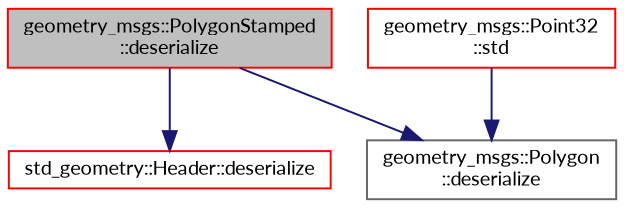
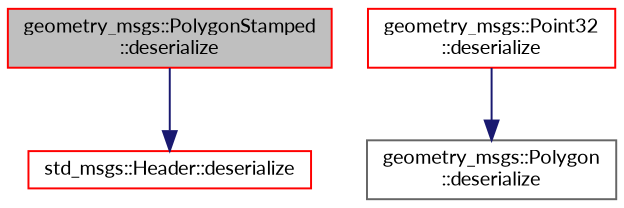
(492, 38) -> (492, 38)
(322, 100) -> none
(170, 170) -> (170, 170)
